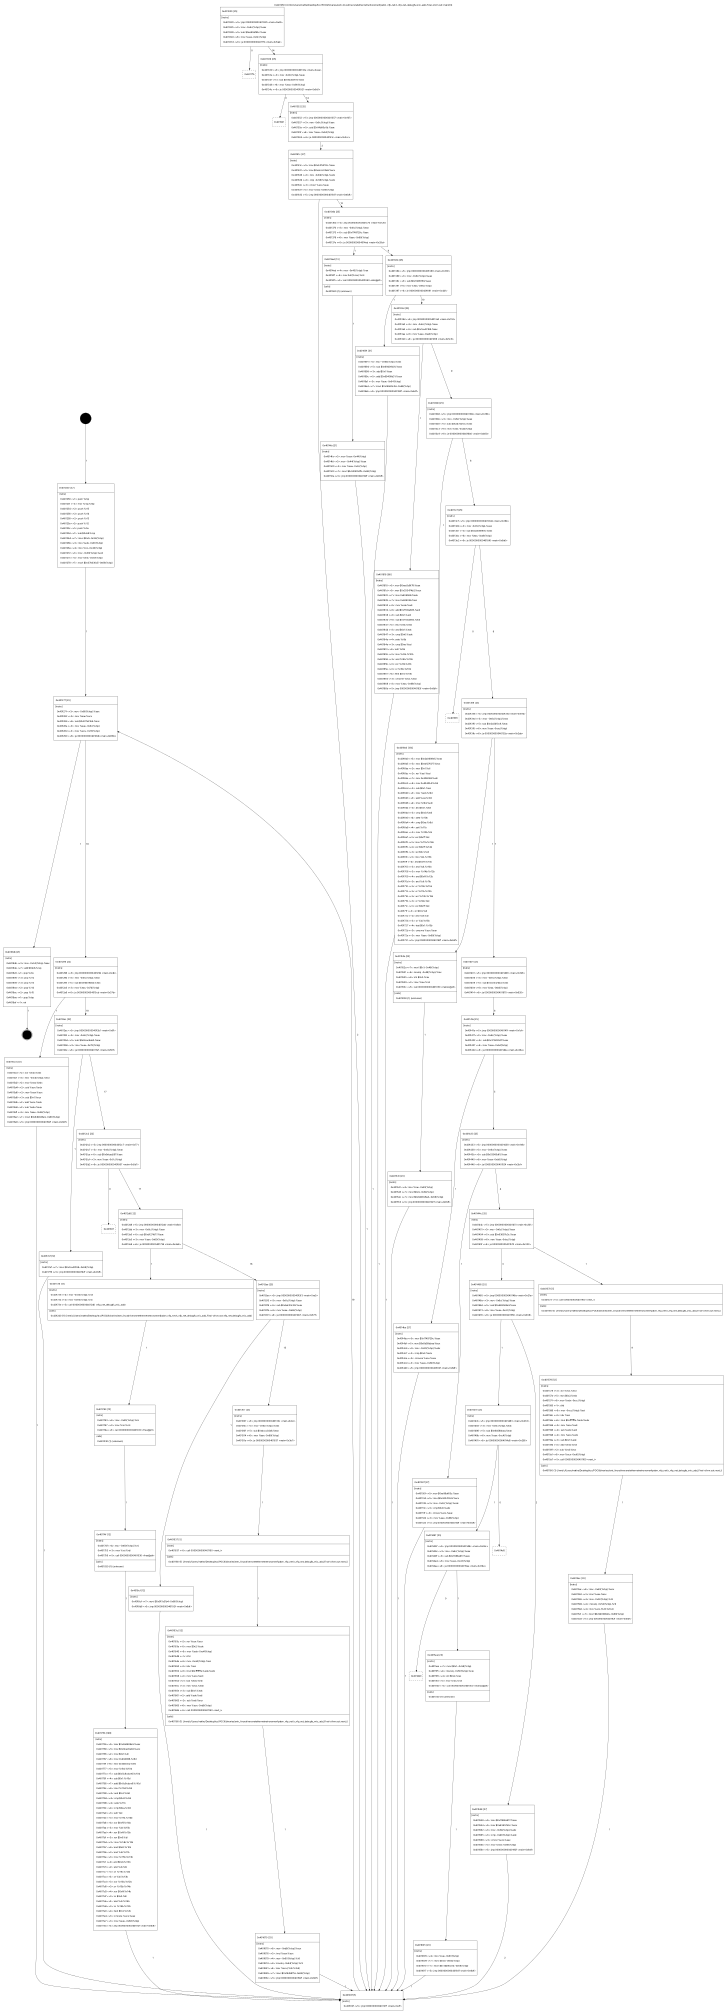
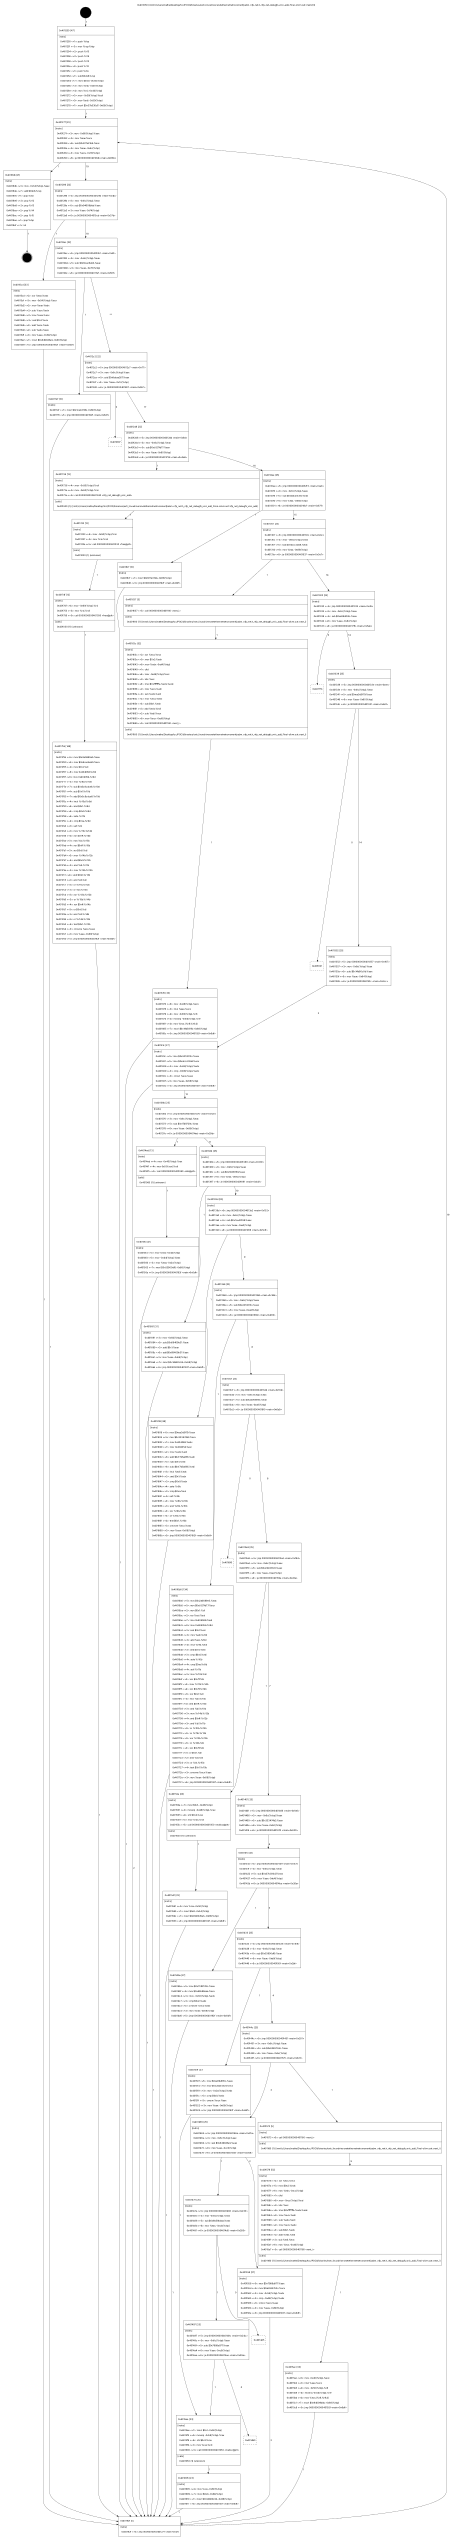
none -> (318, 575)
(405, 1758) -> (179, 2264)
